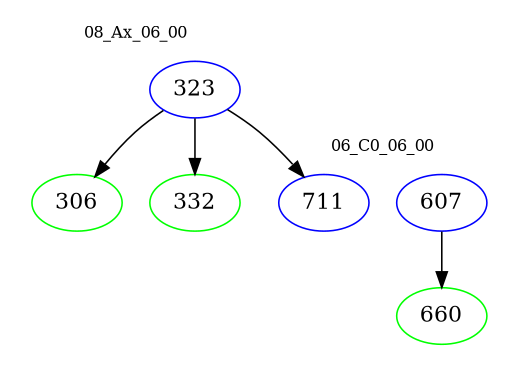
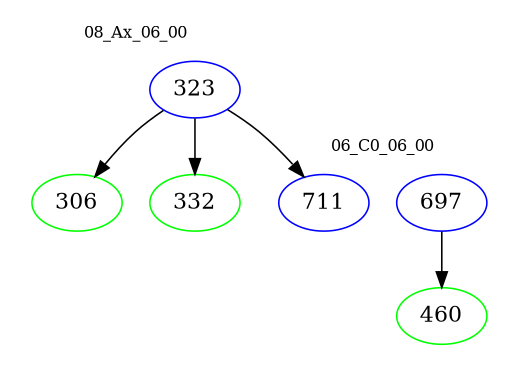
(442, 203) -> (442, 203)
(442, 316) -> (442, 316)
